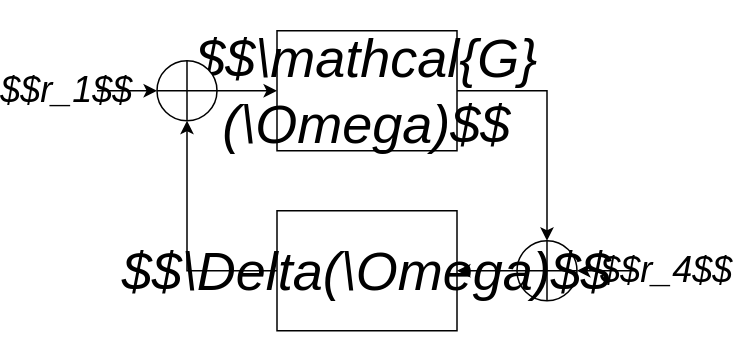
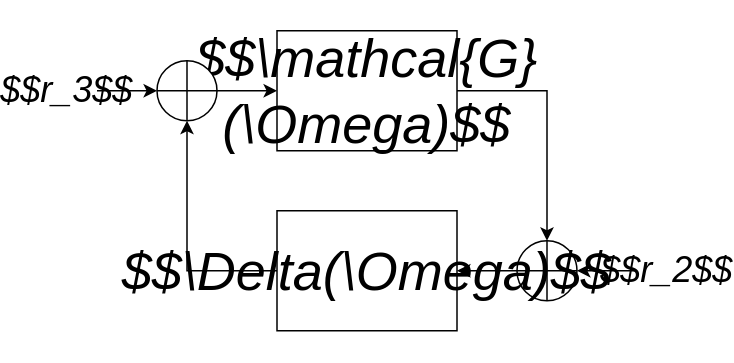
(67, 91) -> (67, 91)
(667, 271) -> (667, 271)
